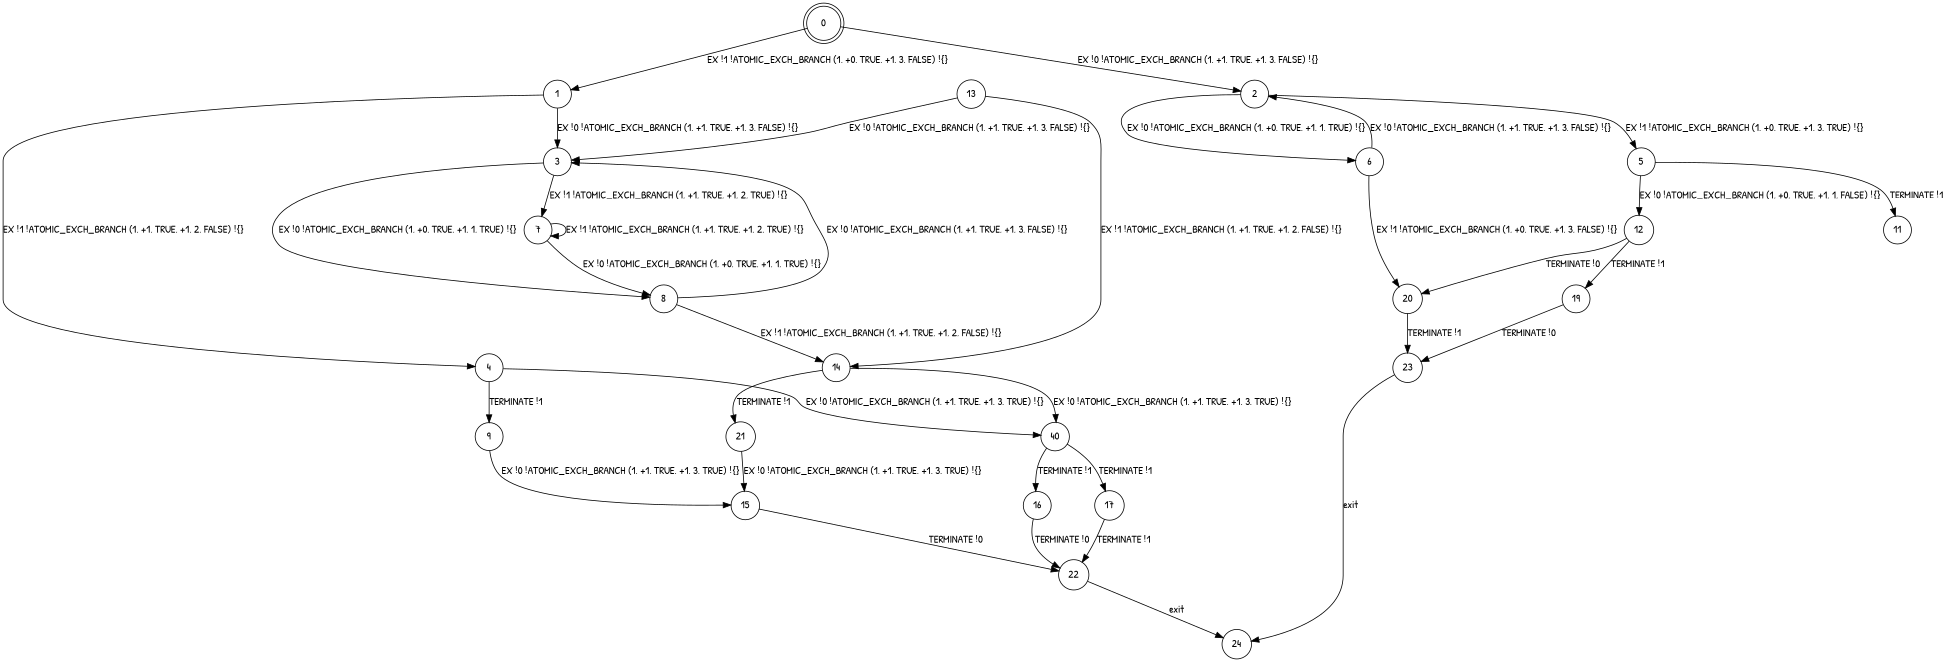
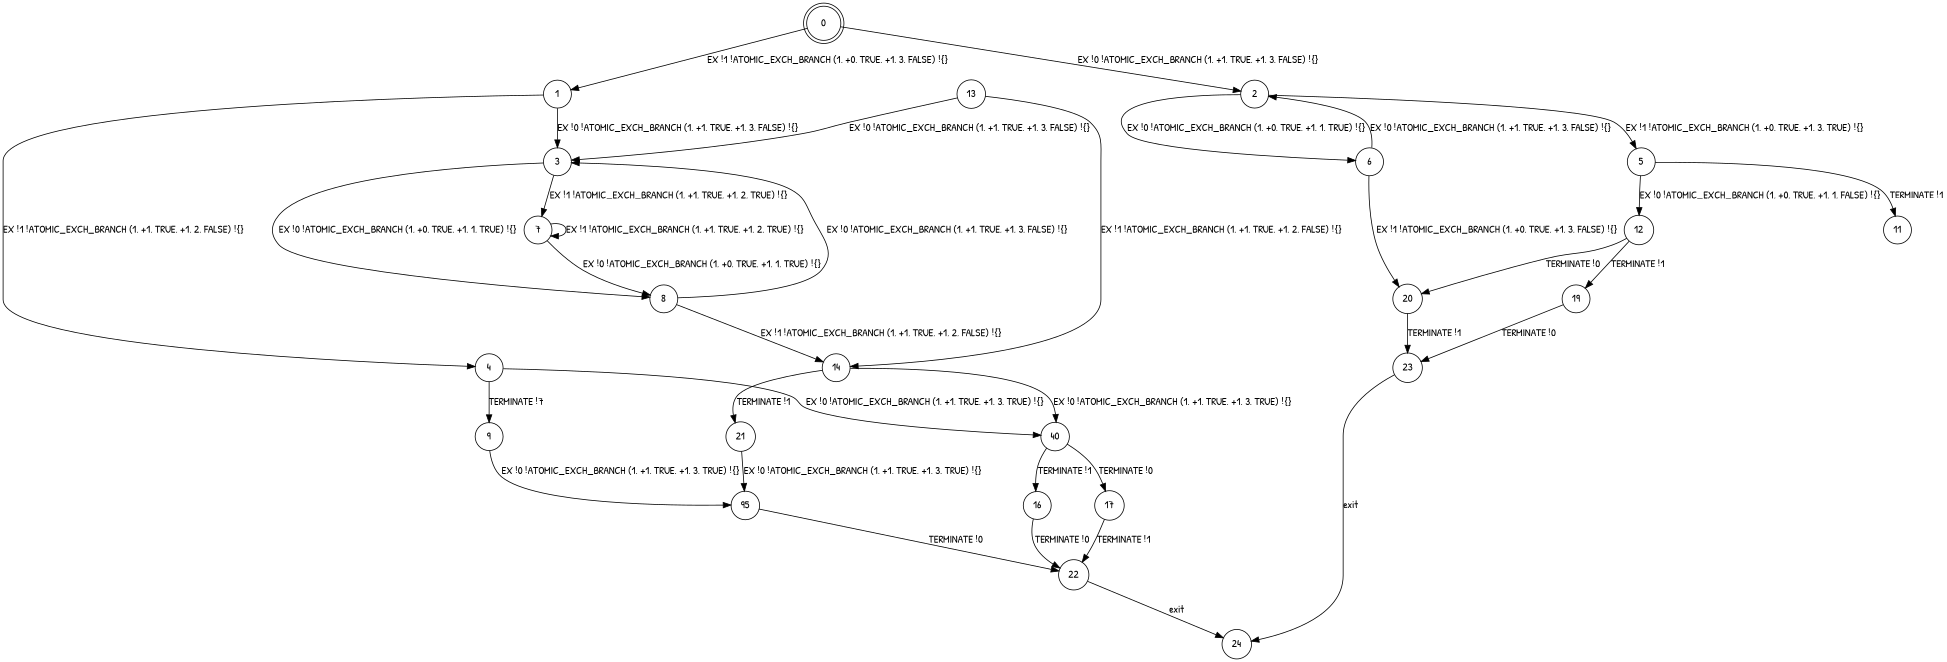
(516, 402) -> (516, 402)
(1126, 471) -> (1126, 471)
(745, 505) -> (745, 505)
